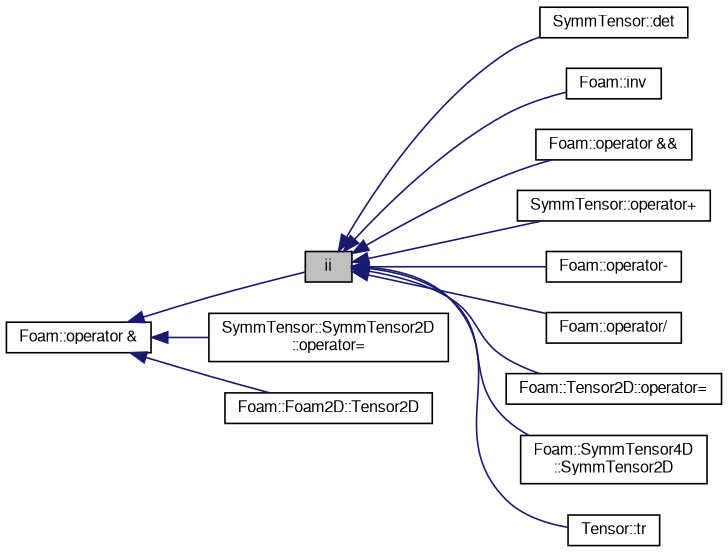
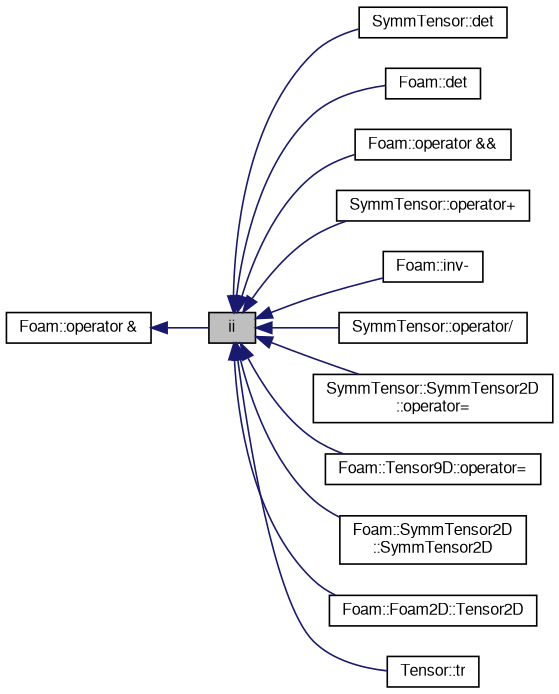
(614, 84) -> (433, 84)
(614, 267) -> (433, 267)
(614, 328) -> (433, 328)
(188, 337) -> (315, 359)
(207, 376) -> (281, 538)
(614, 389) -> (433, 469)
(614, 460) -> (433, 540)
